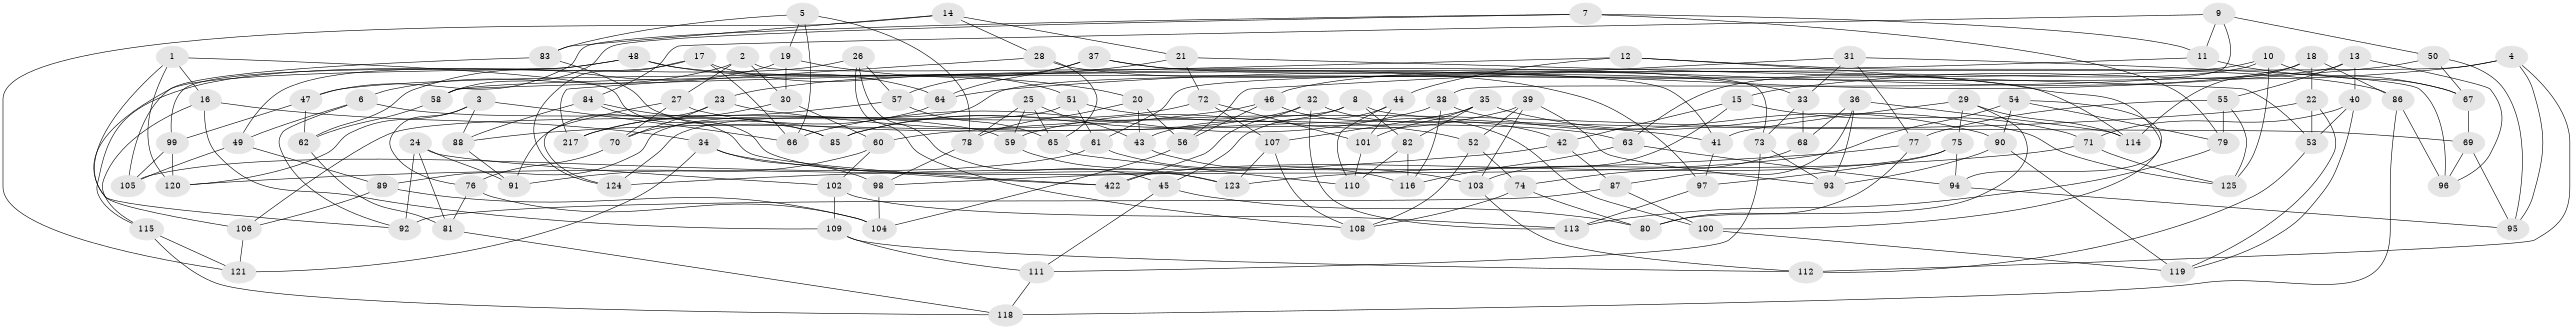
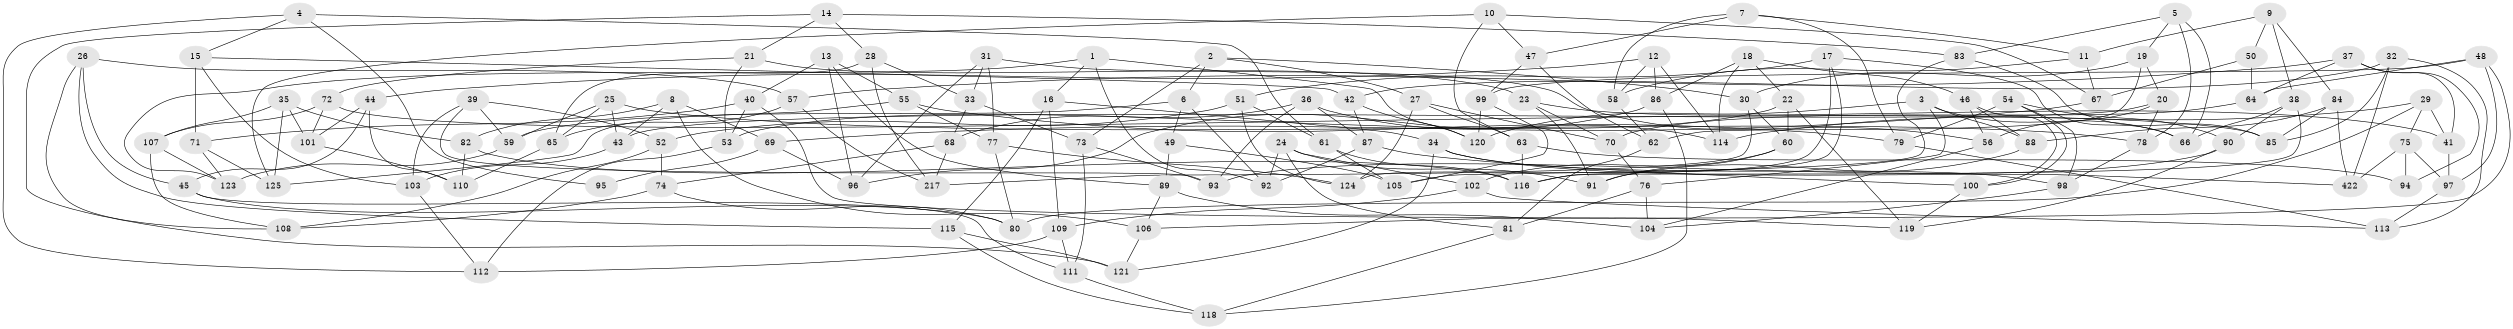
(454, 69) -> (1824, 156)
(2518, 121) -> none
none -> (941, 165)
(2247, 209) -> none
